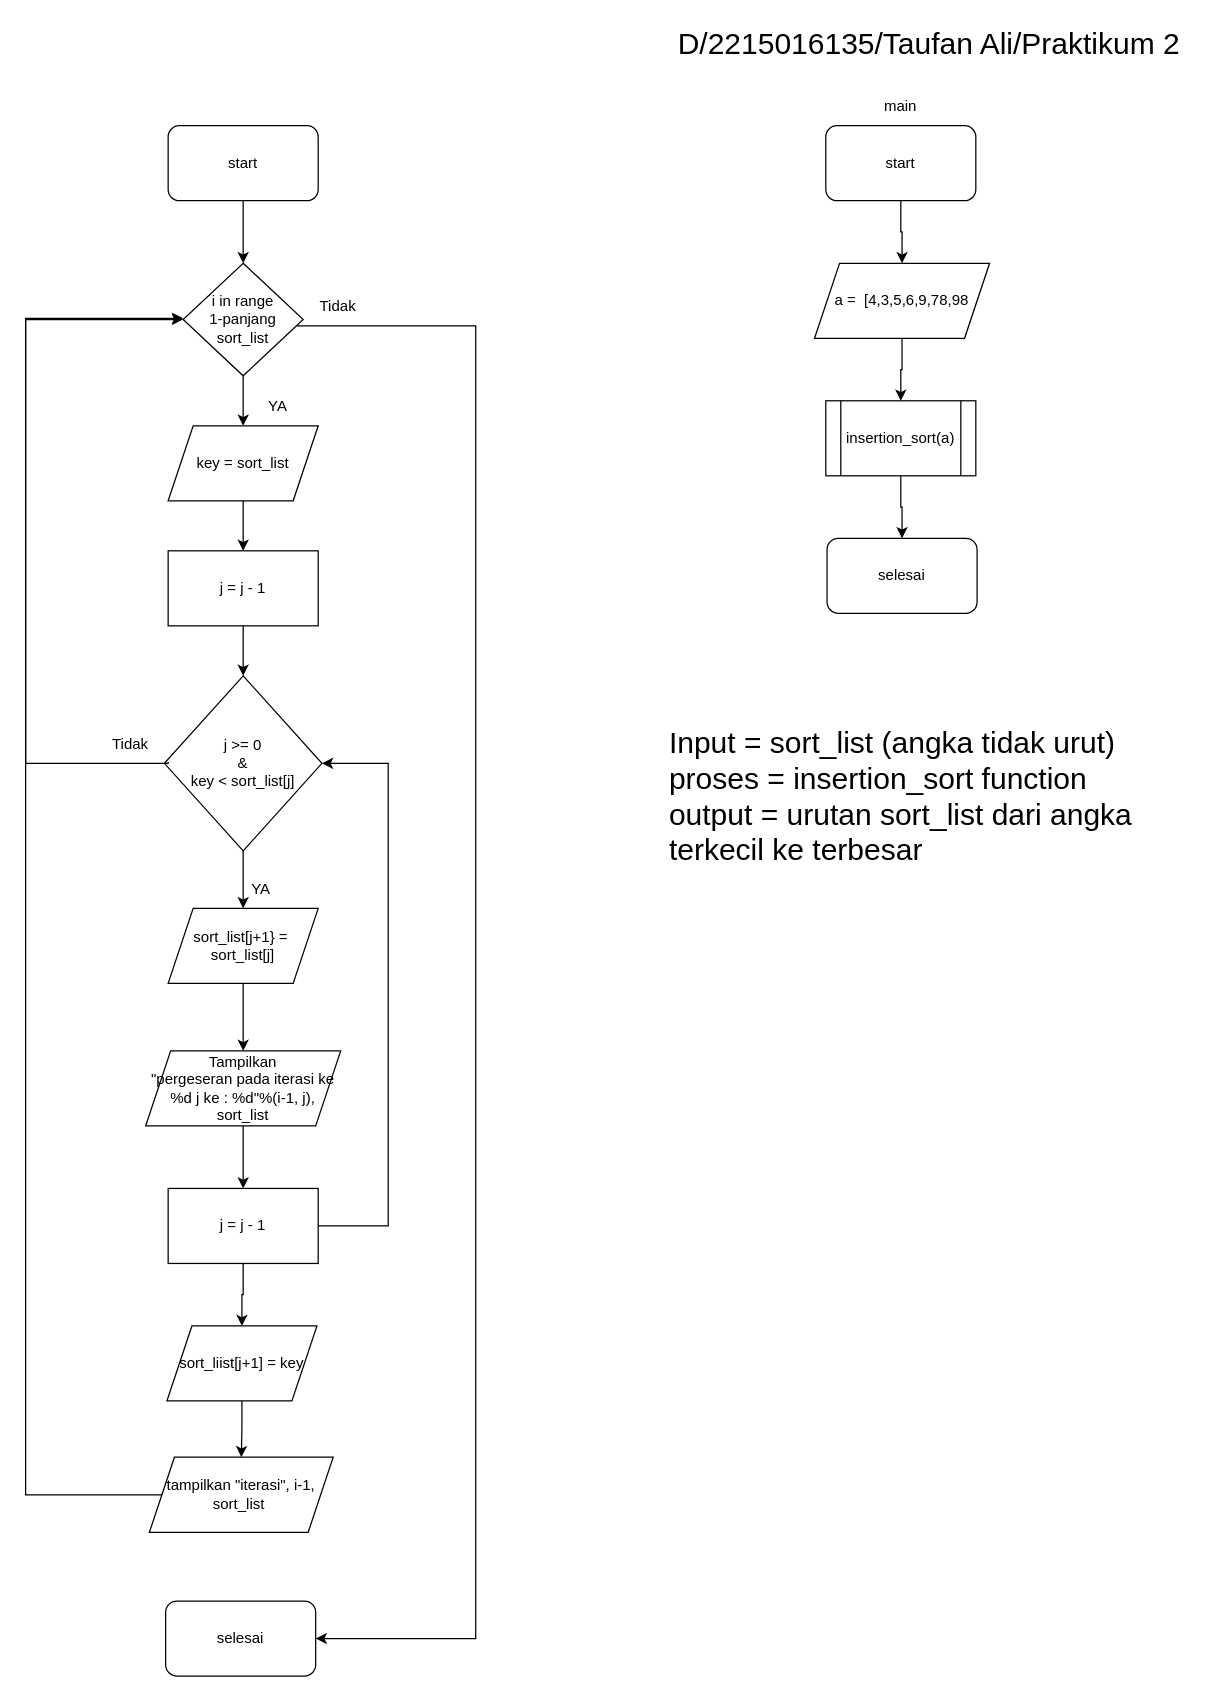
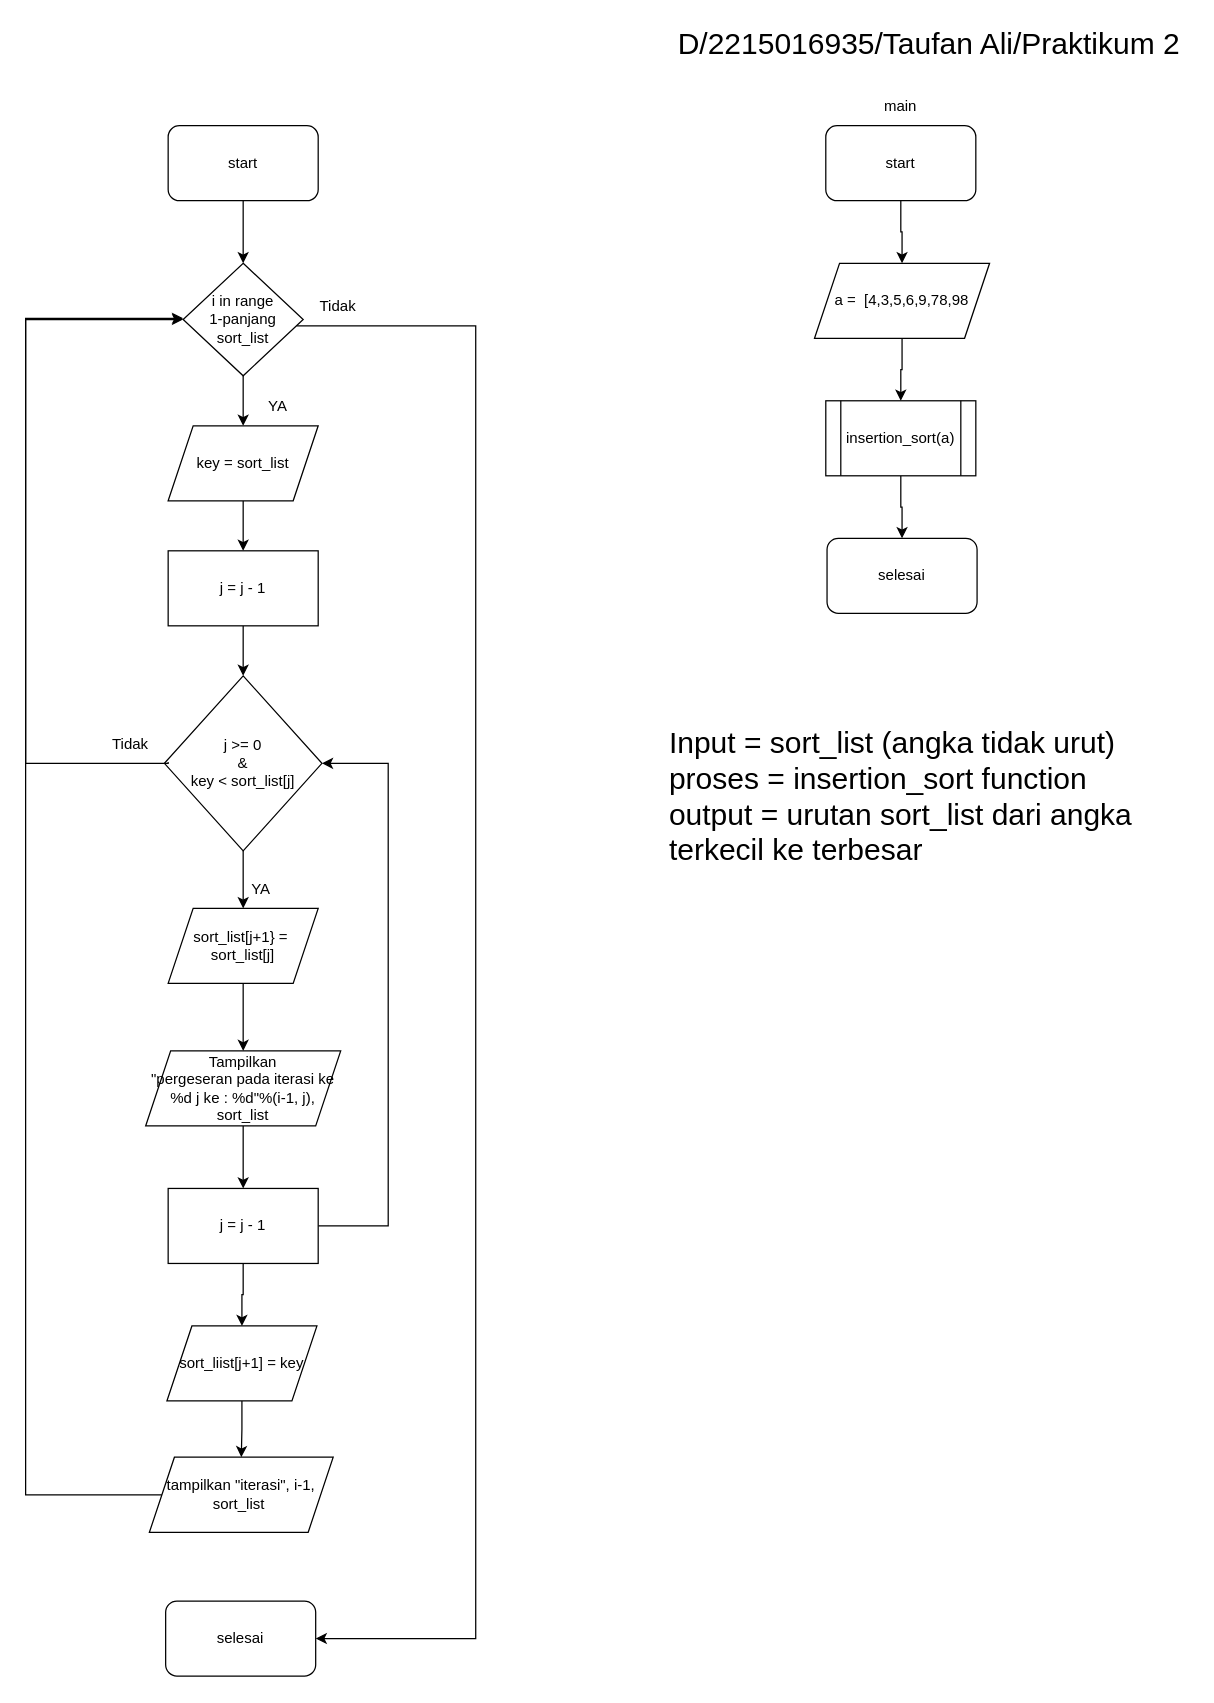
(815, 44) -> (815, 44)
